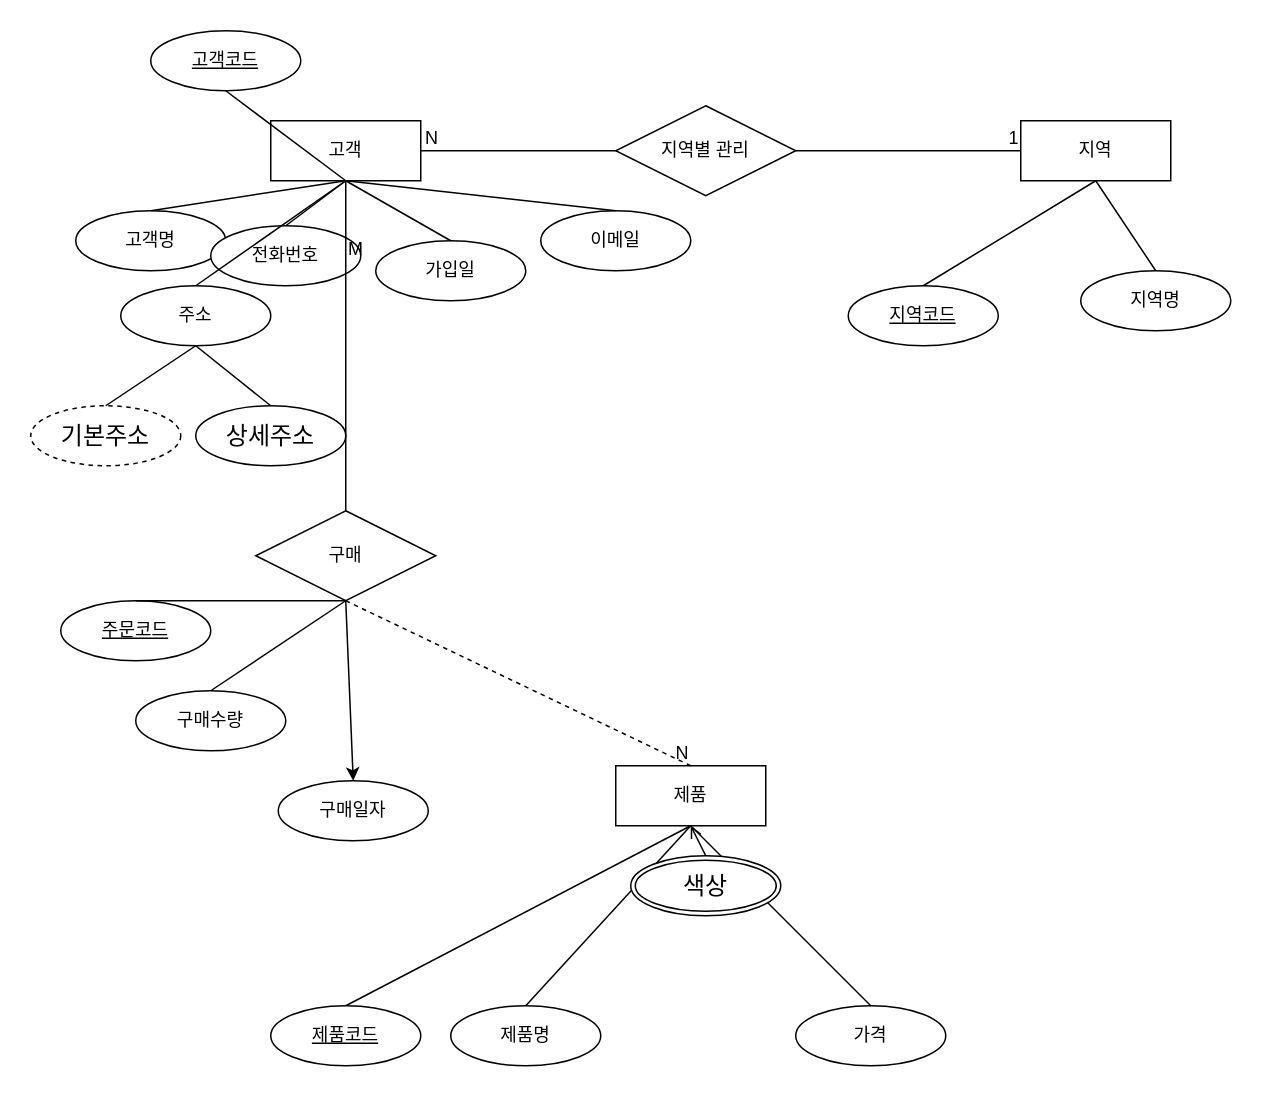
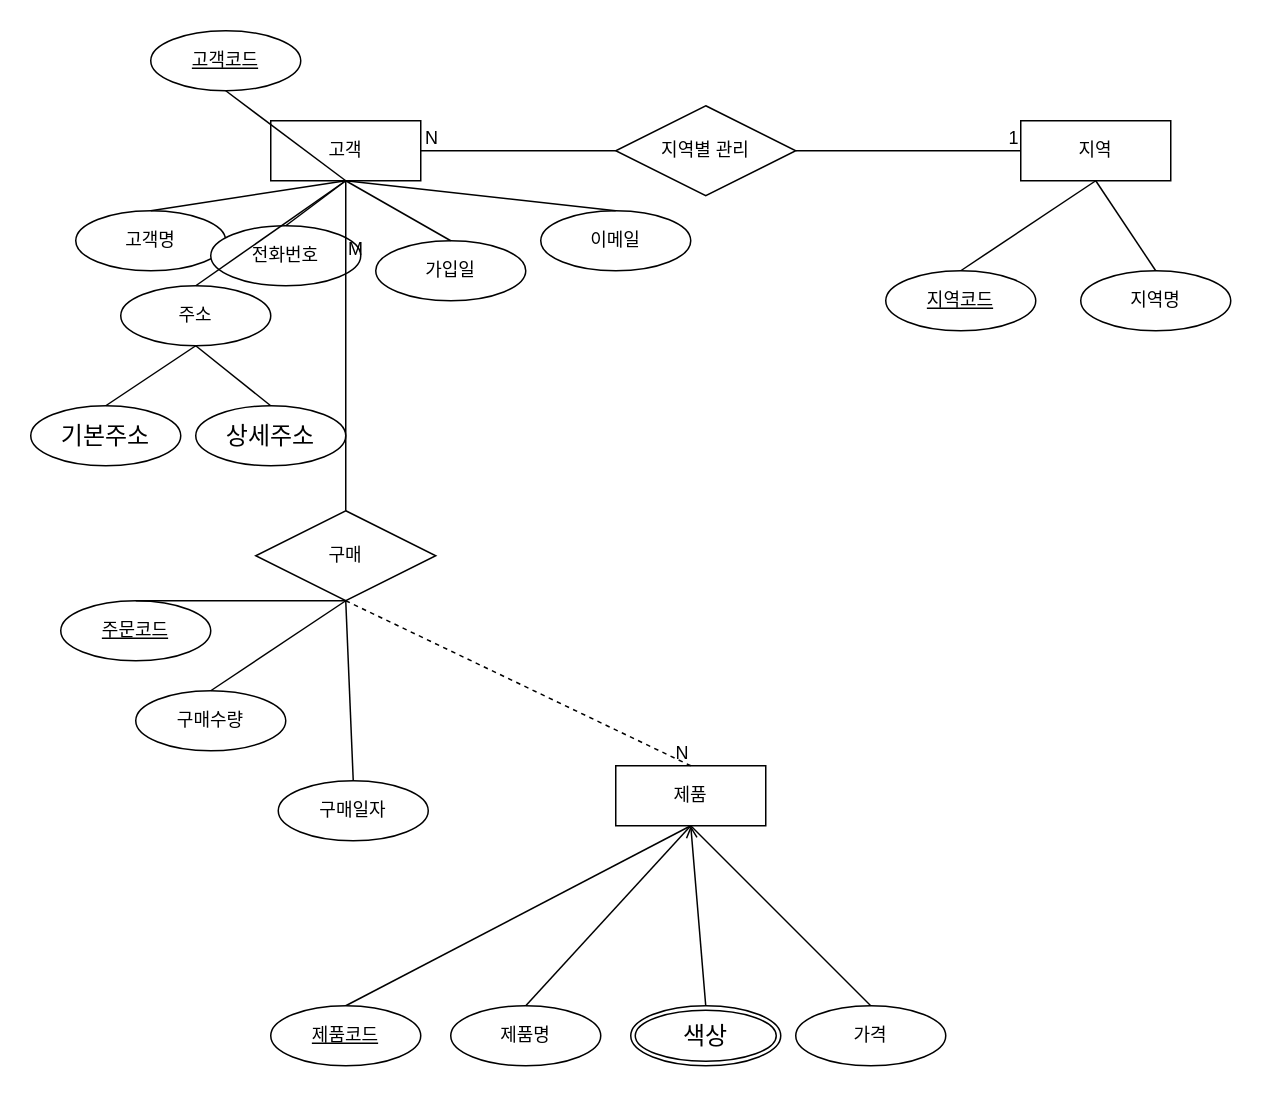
(923, 316) -> (961, 301)
(106, 436) -> (106, 436)
(353, 769) -> (353, 773)
(706, 886) -> (706, 1036)
